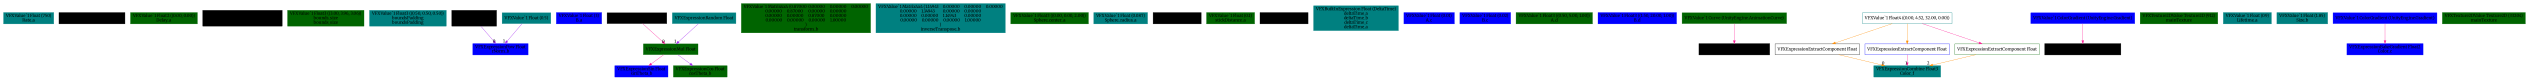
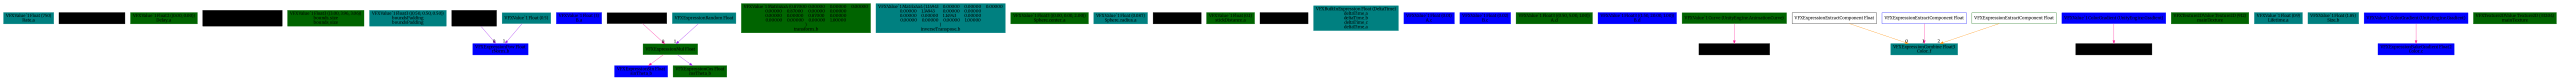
(1907, 18) -> none
